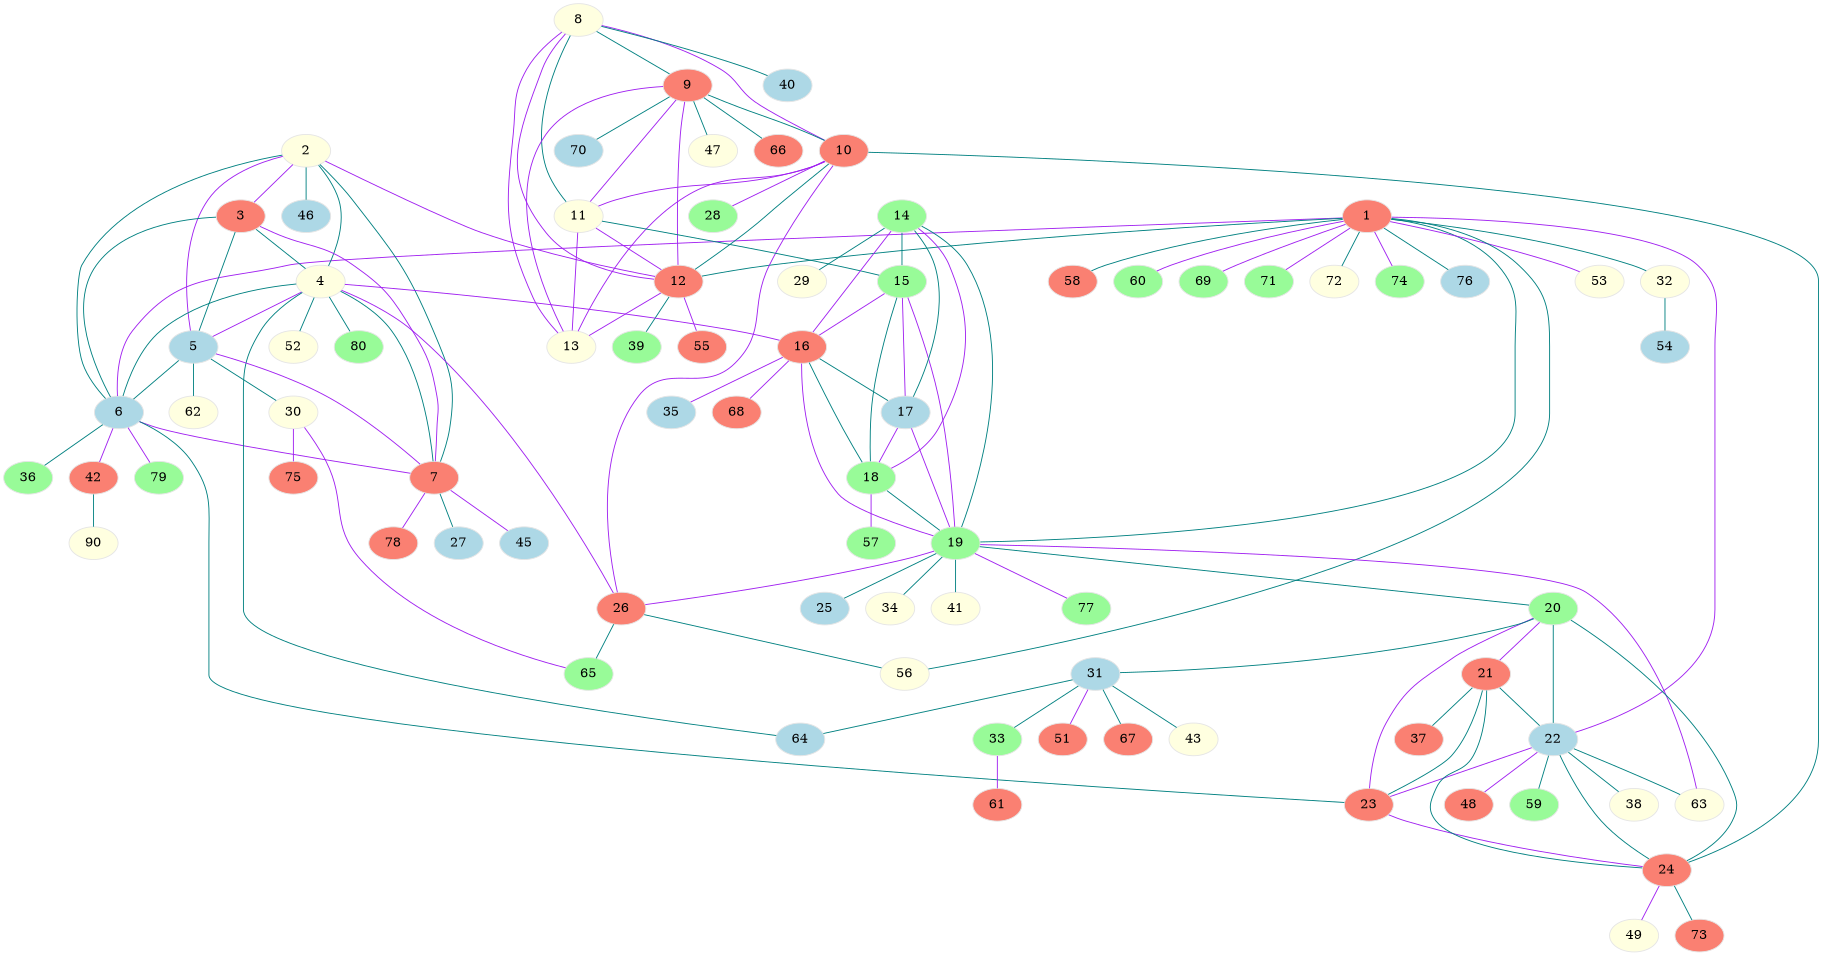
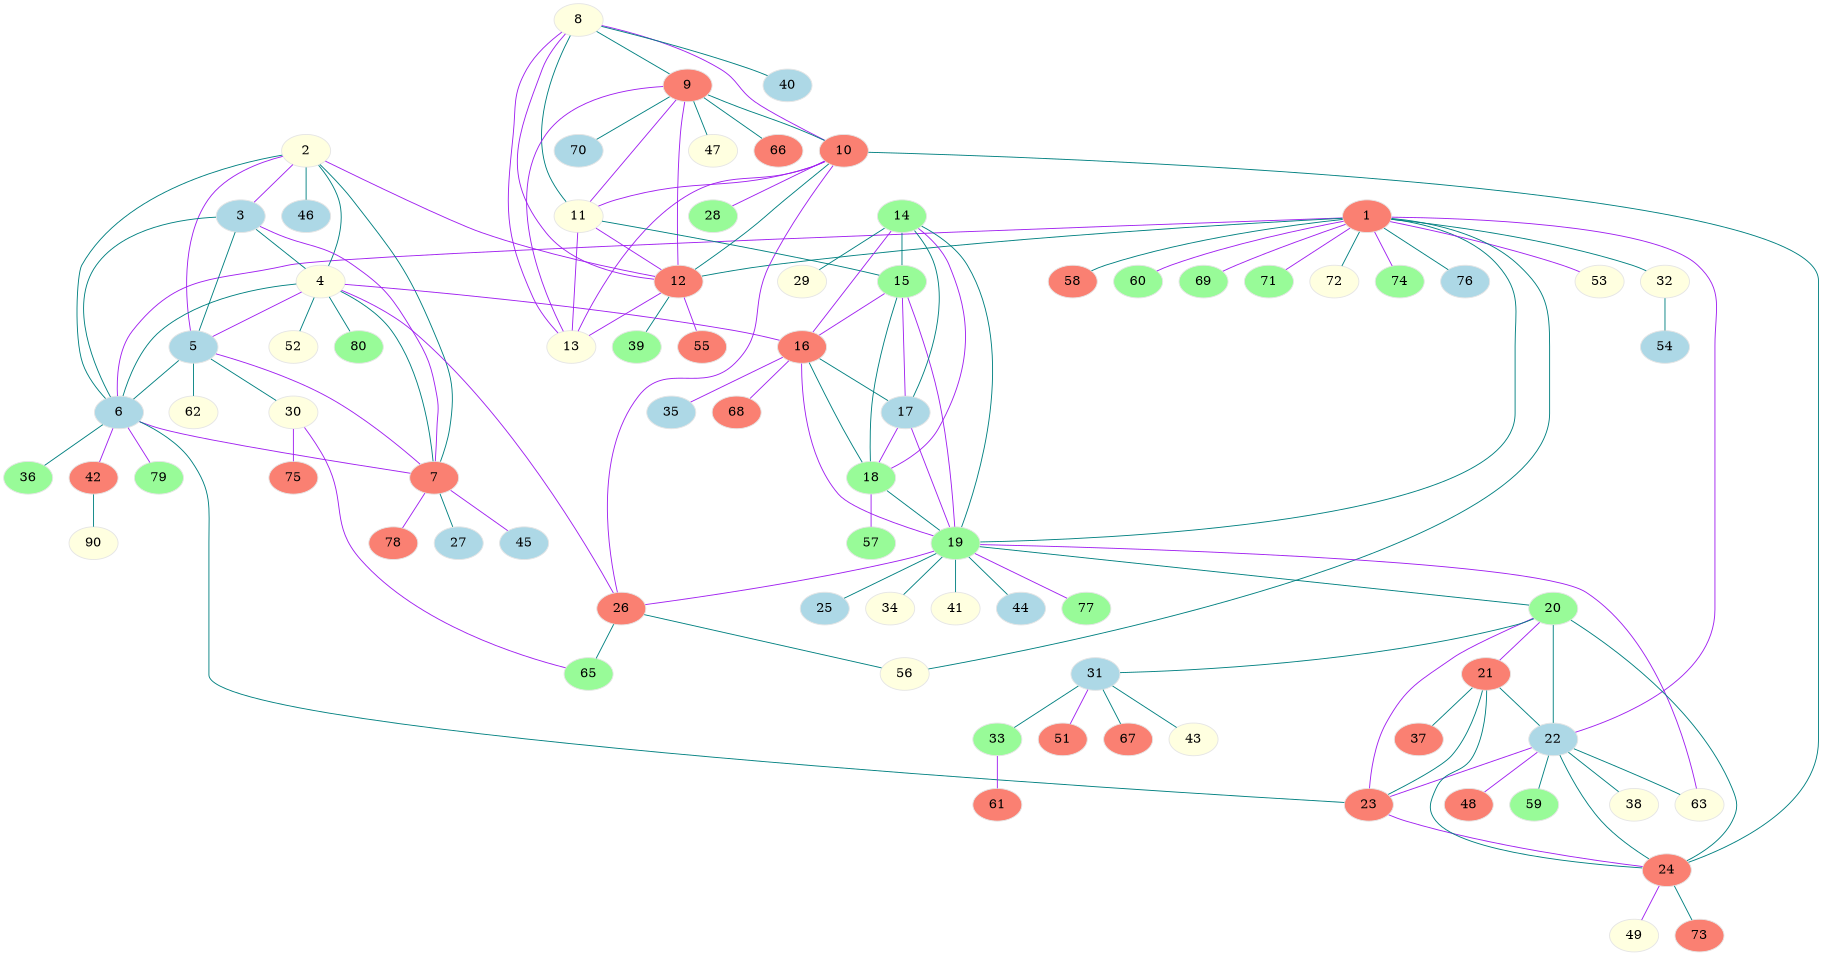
(241, 216) -> (241, 216)
none -> (1021, 609)
(800, 739) -> none
